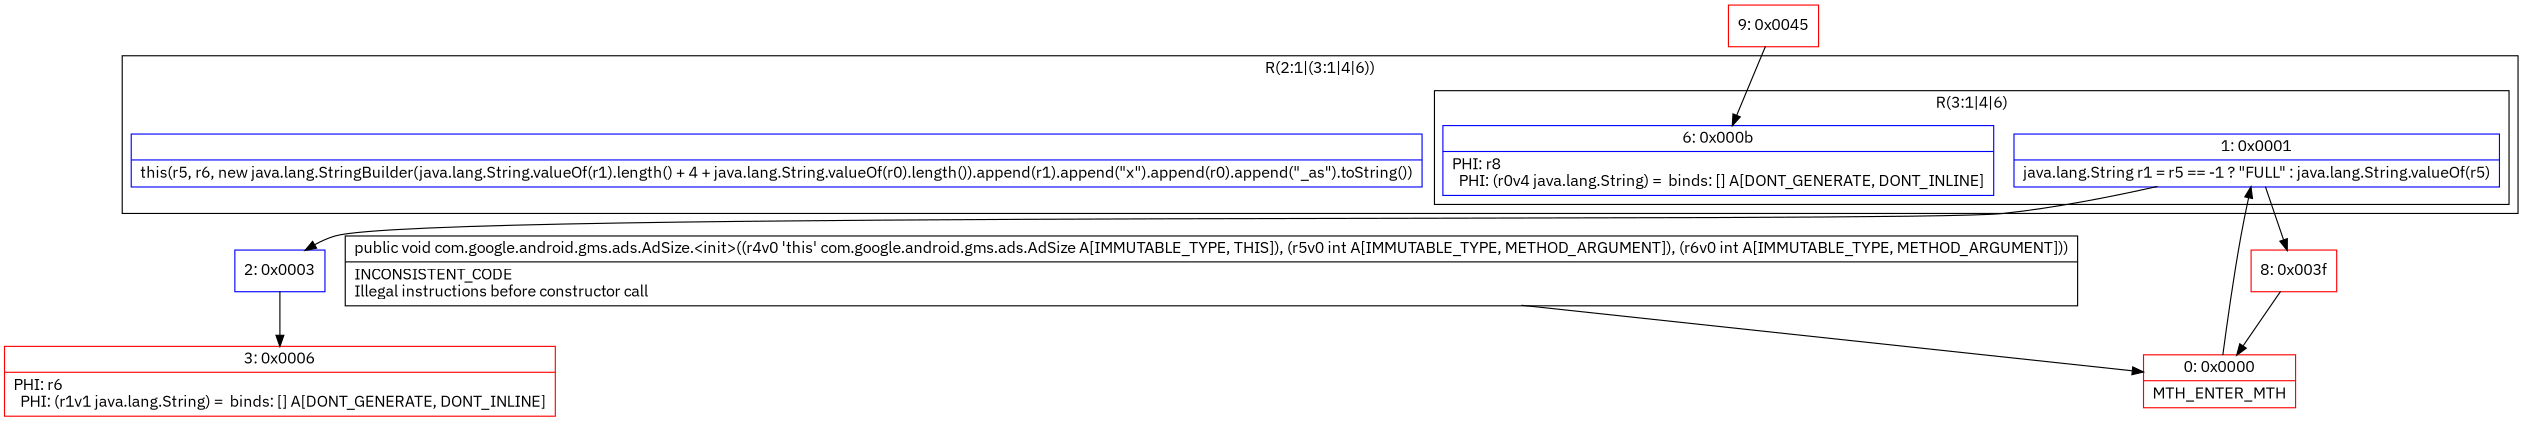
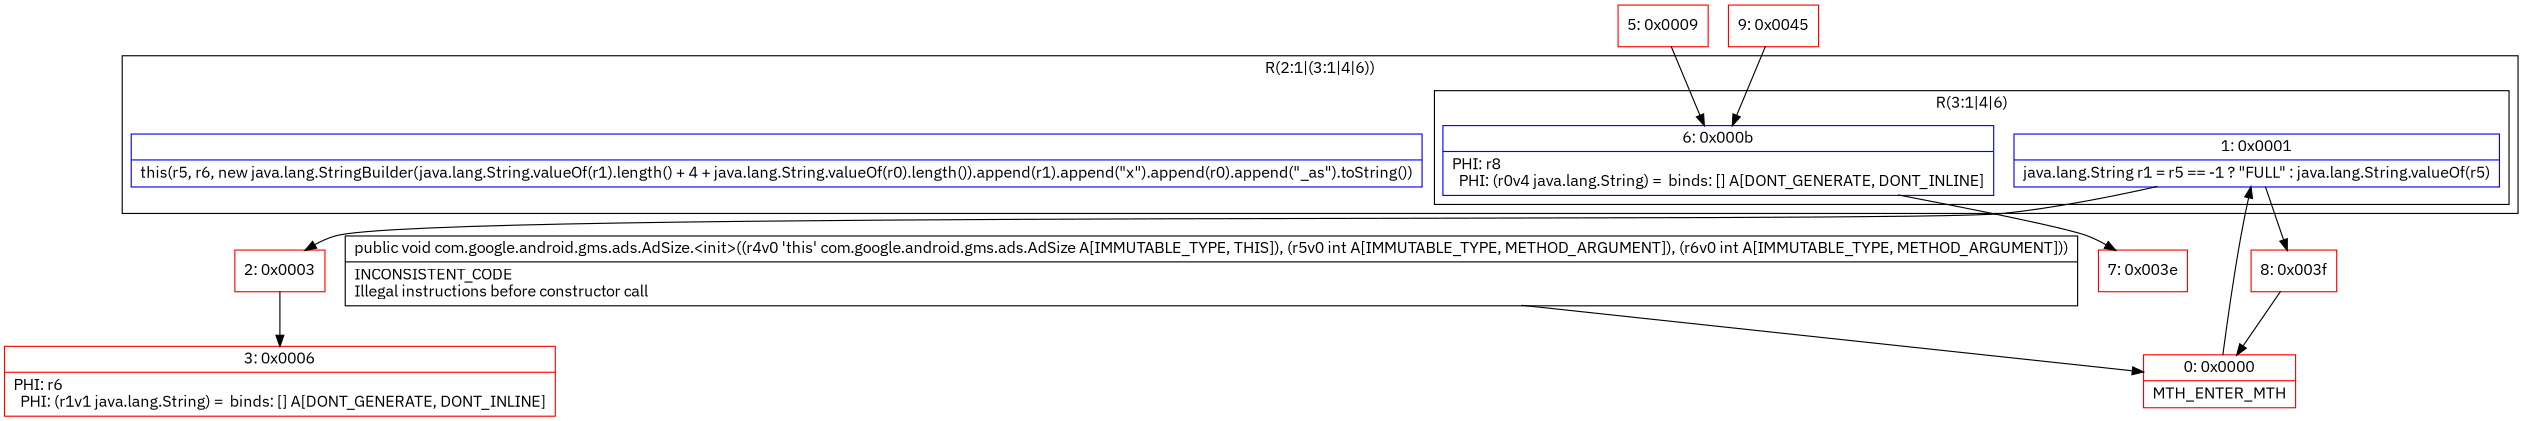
none -> (1663, 26)
(280, 271) -> (280, 271)
none -> (2143, 271)
